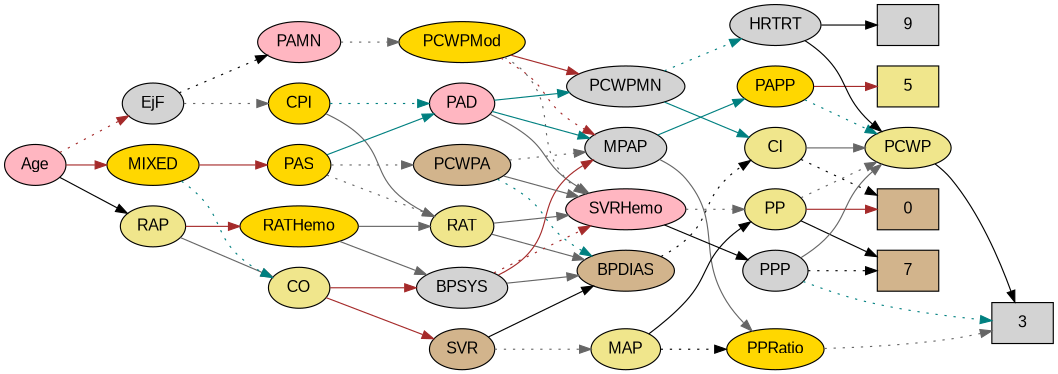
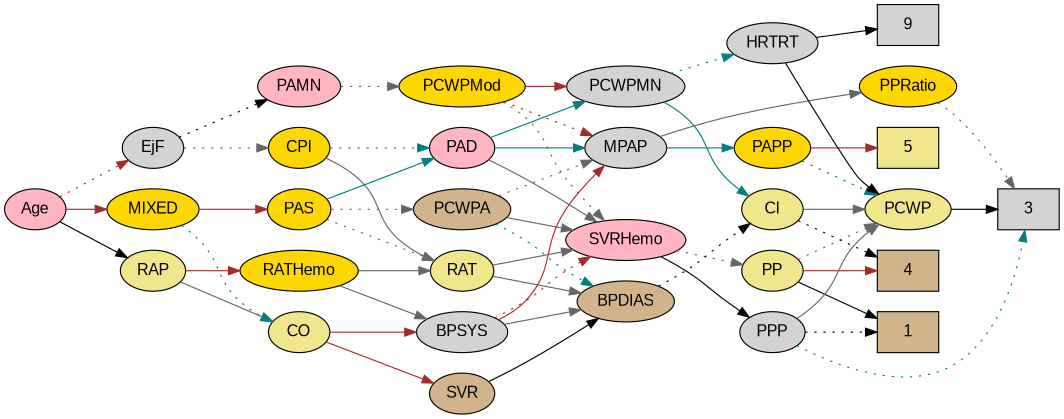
(908, 209) -> (908, 271)
(908, 271) -> (908, 332)
(626, 349) -> none
